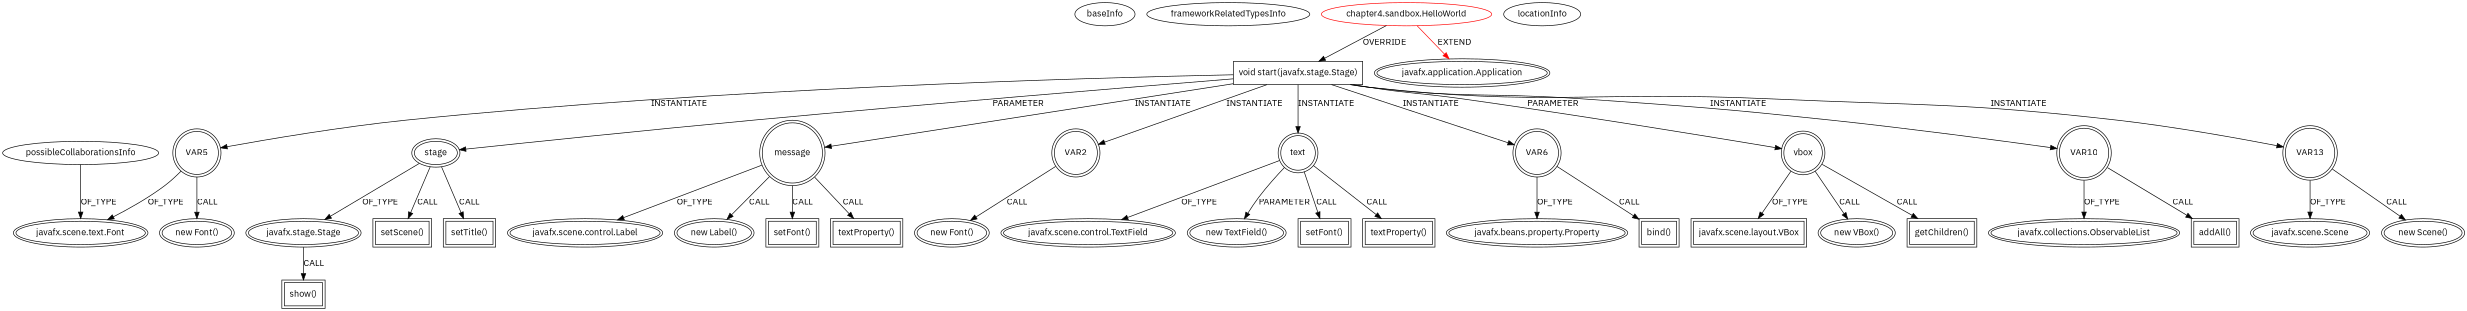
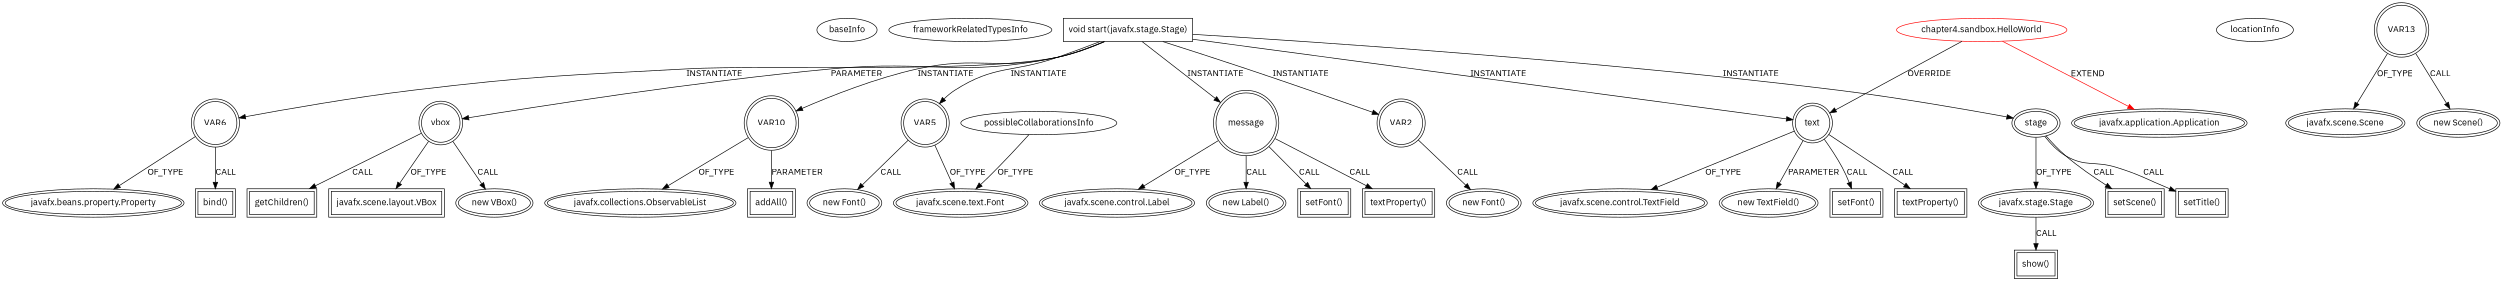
(1356, 42) -> (1899, 76)
(1815, 101) -> none
(1018, 104) -> (1751, 74)
(2183, 202) -> (797, 172)
